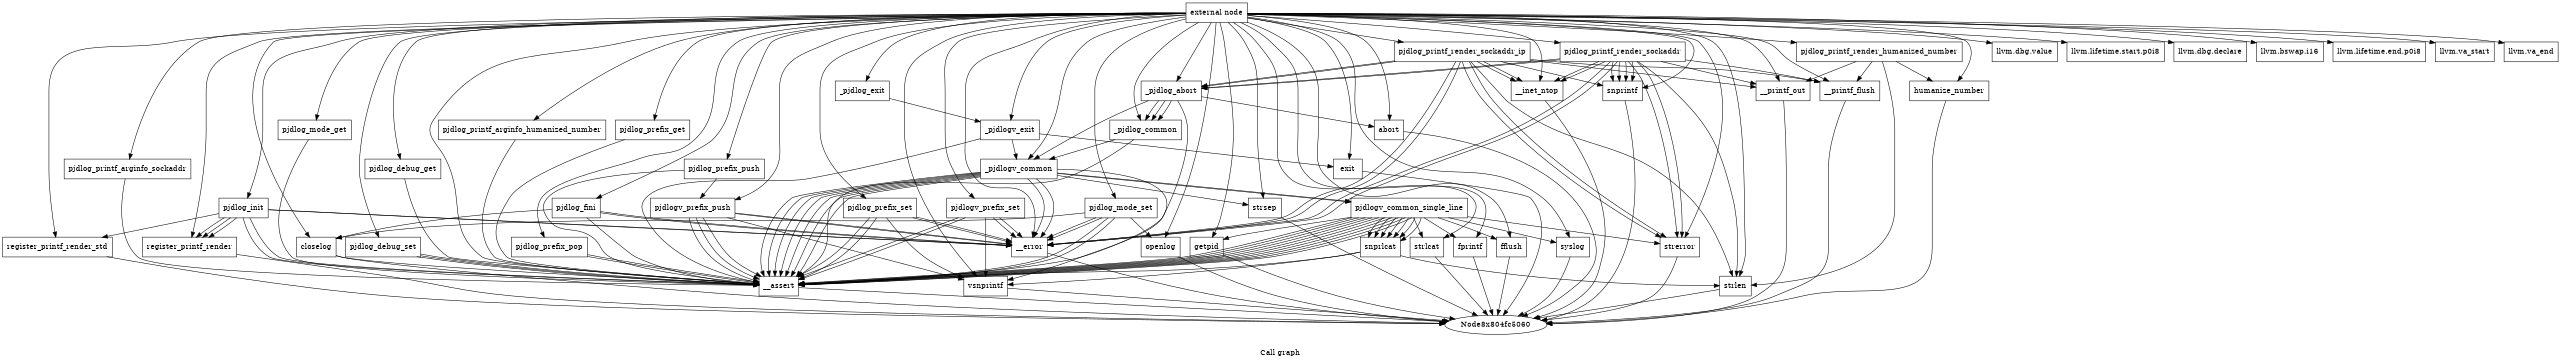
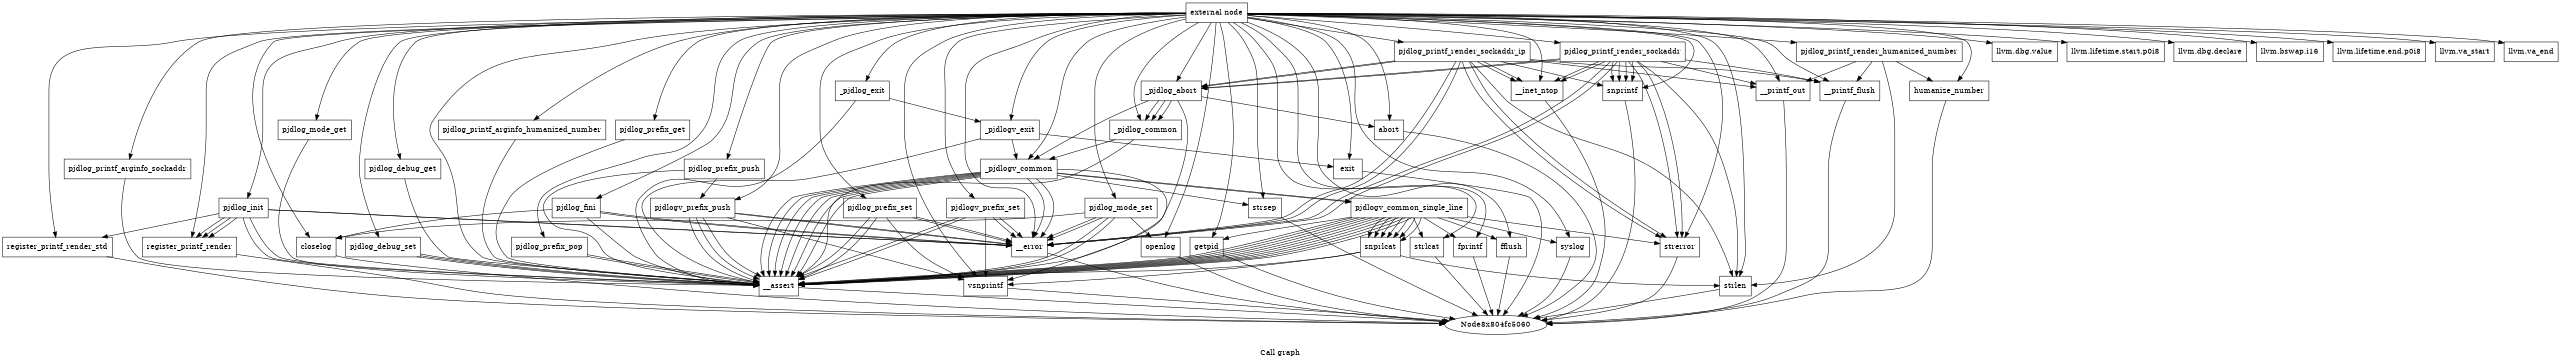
(503, 271) -> (678, 180)
